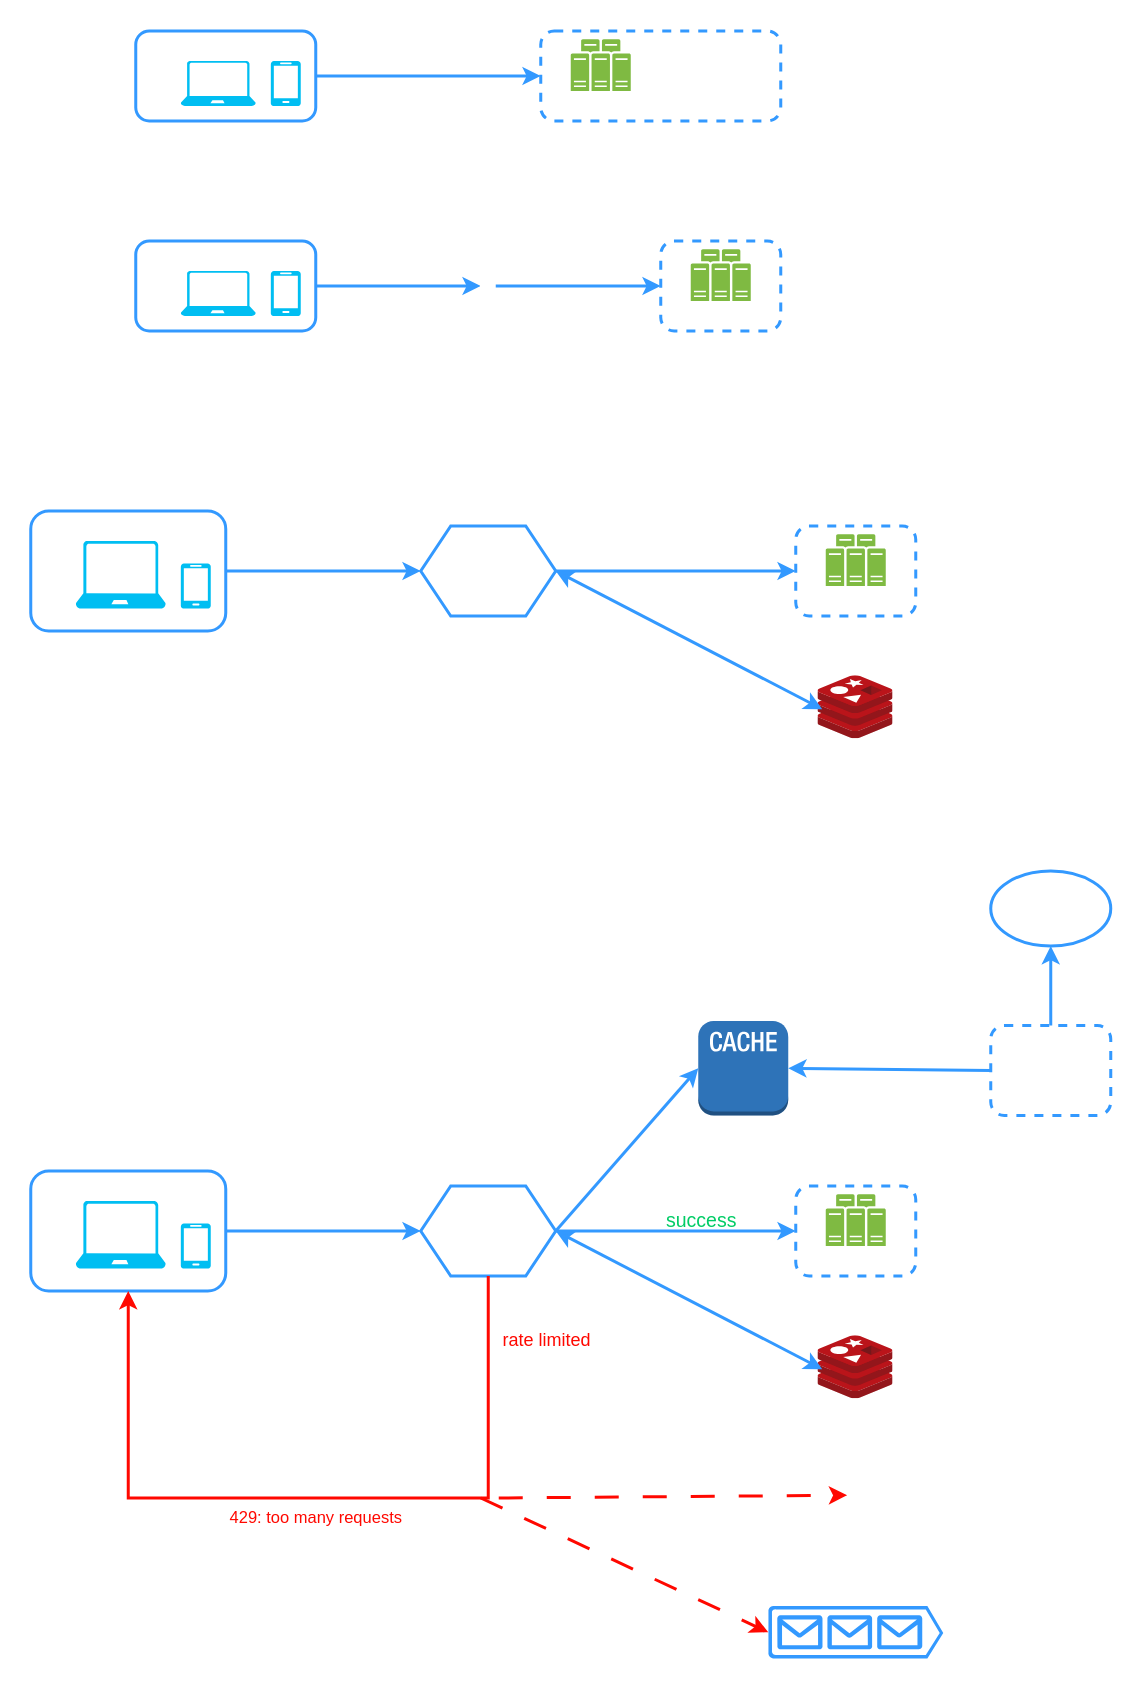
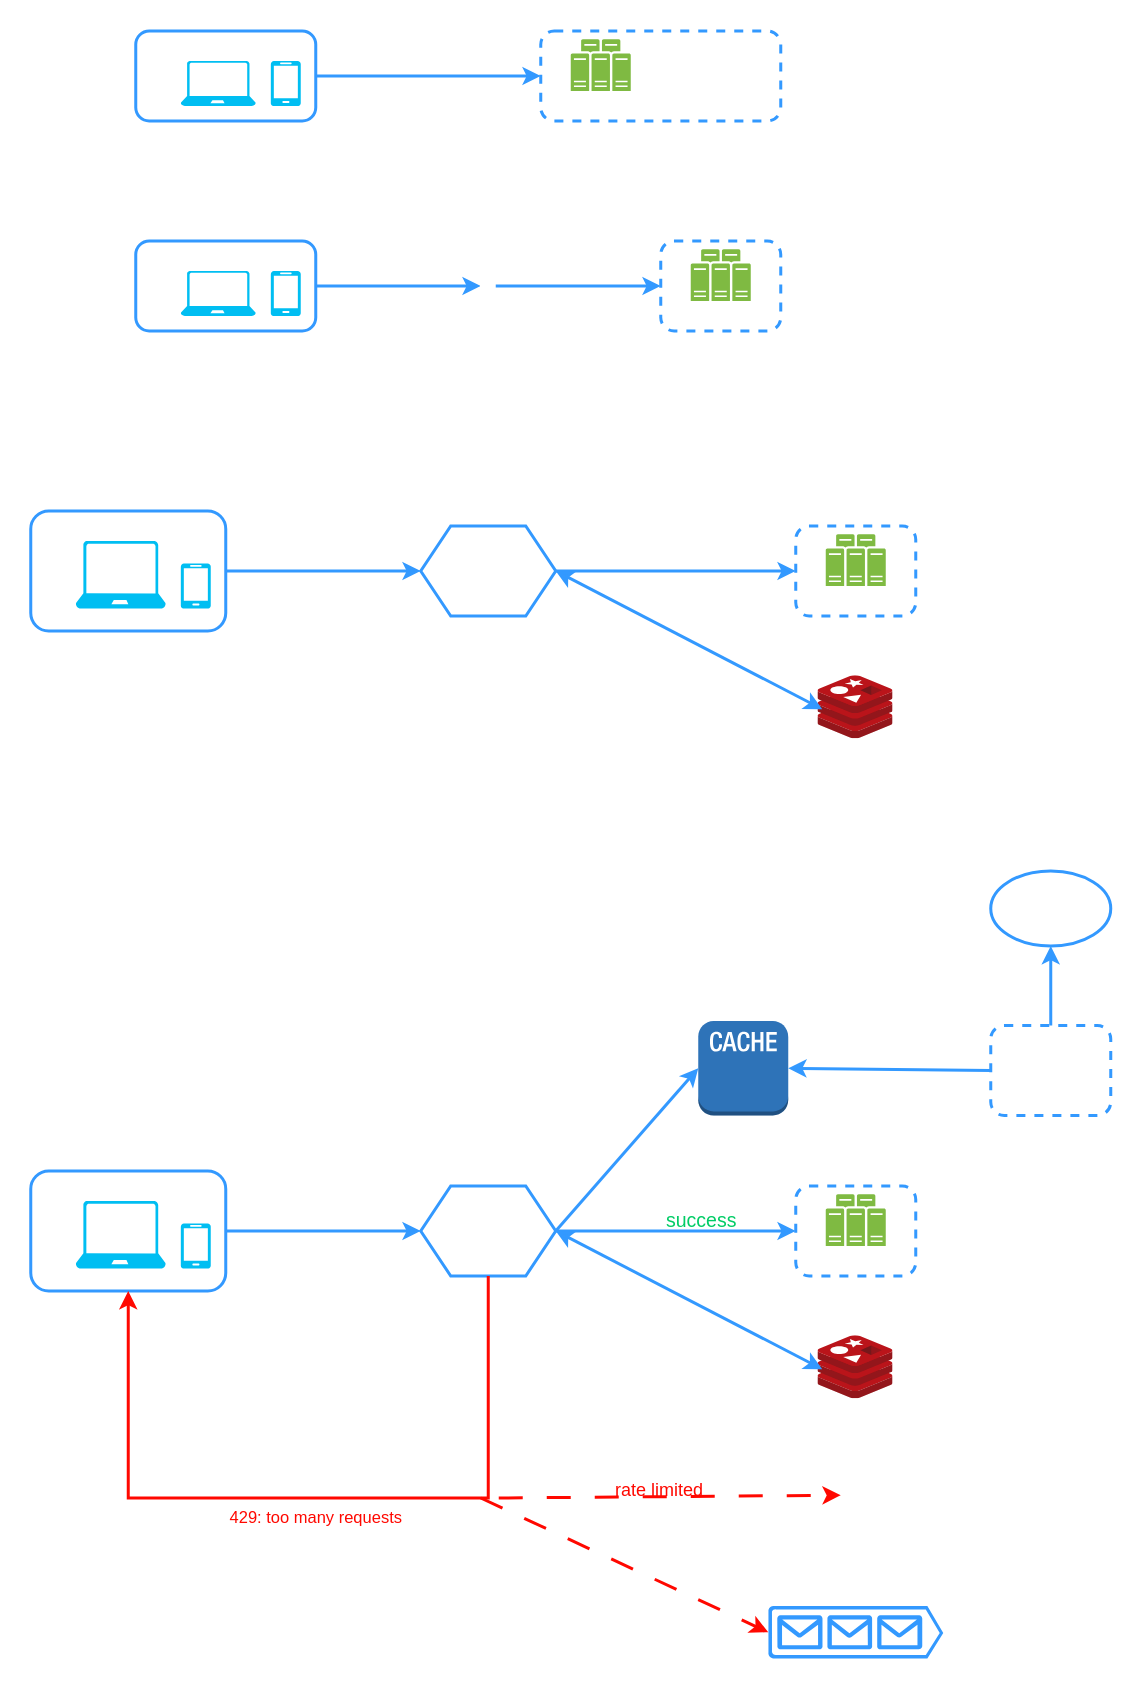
(550, 1340) -> (662, 1490)
(871, 1508) -> (856, 1508)
